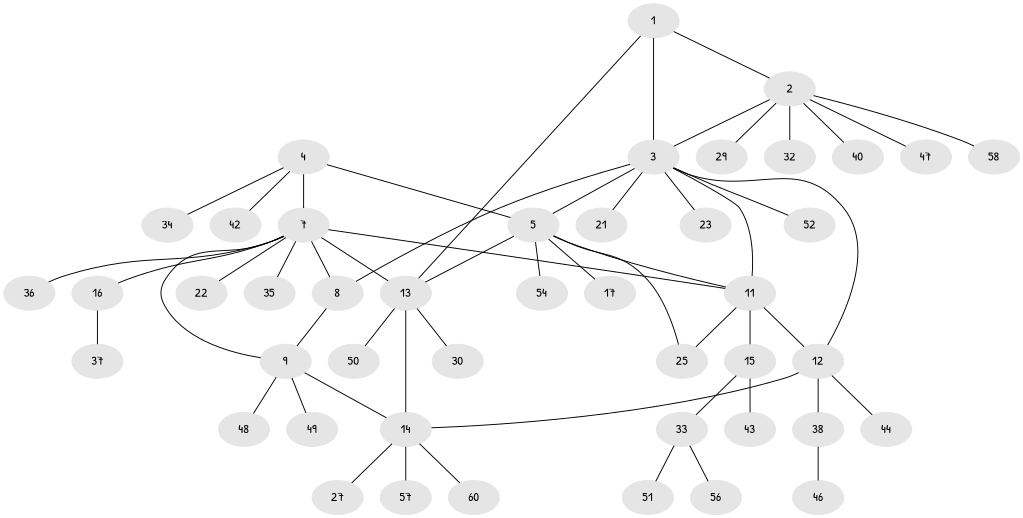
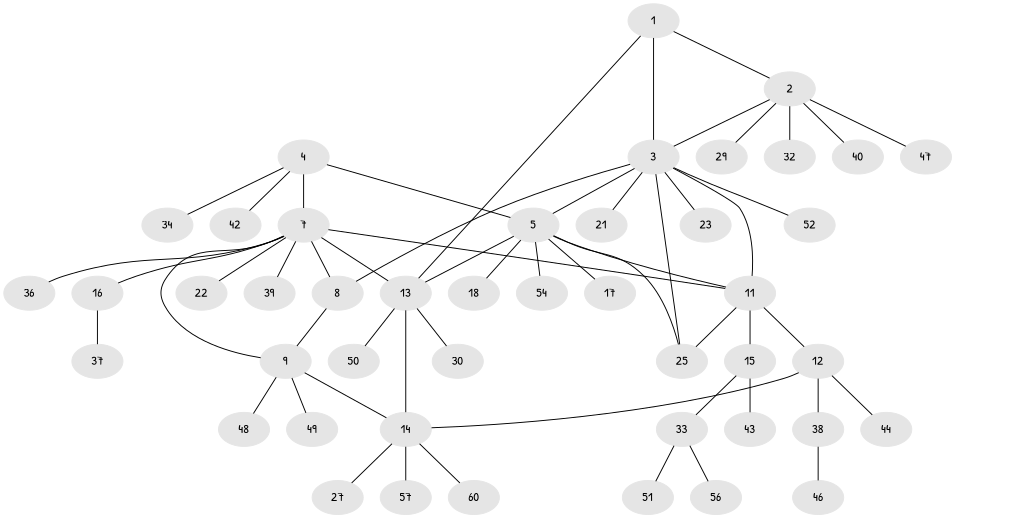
(994, 157) -> none
(831, 195) -> (668, 259)
(270, 293) -> (270, 293)
none -> (474, 293)
